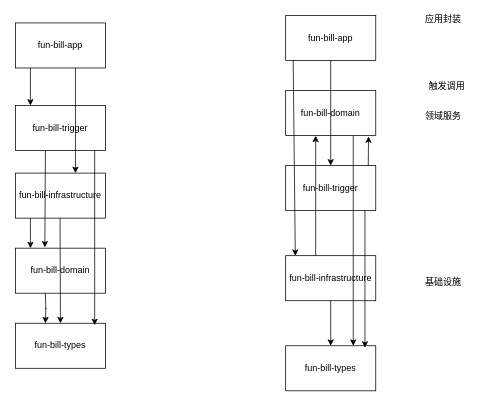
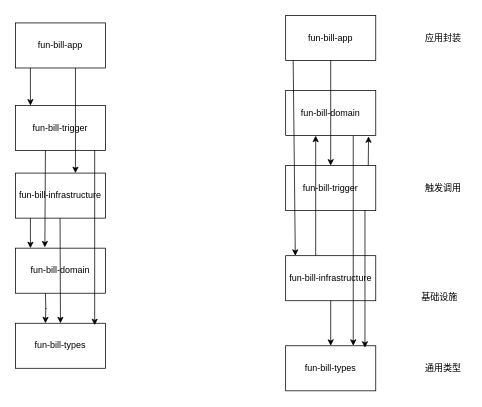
(443, 19) -> (443, 38)
(447, 87) -> (443, 188)
(443, 117) -> none
(443, 282) -> (439, 297)
none -> (443, 368)
